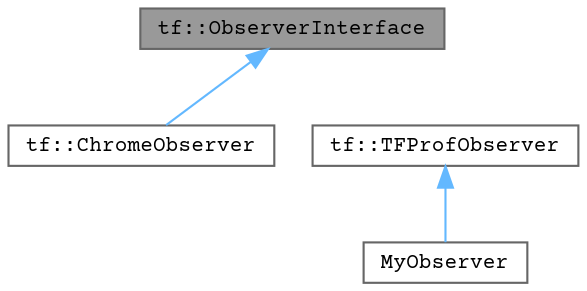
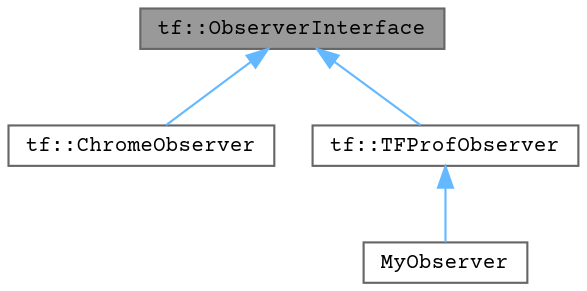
none -> (378, 94)
